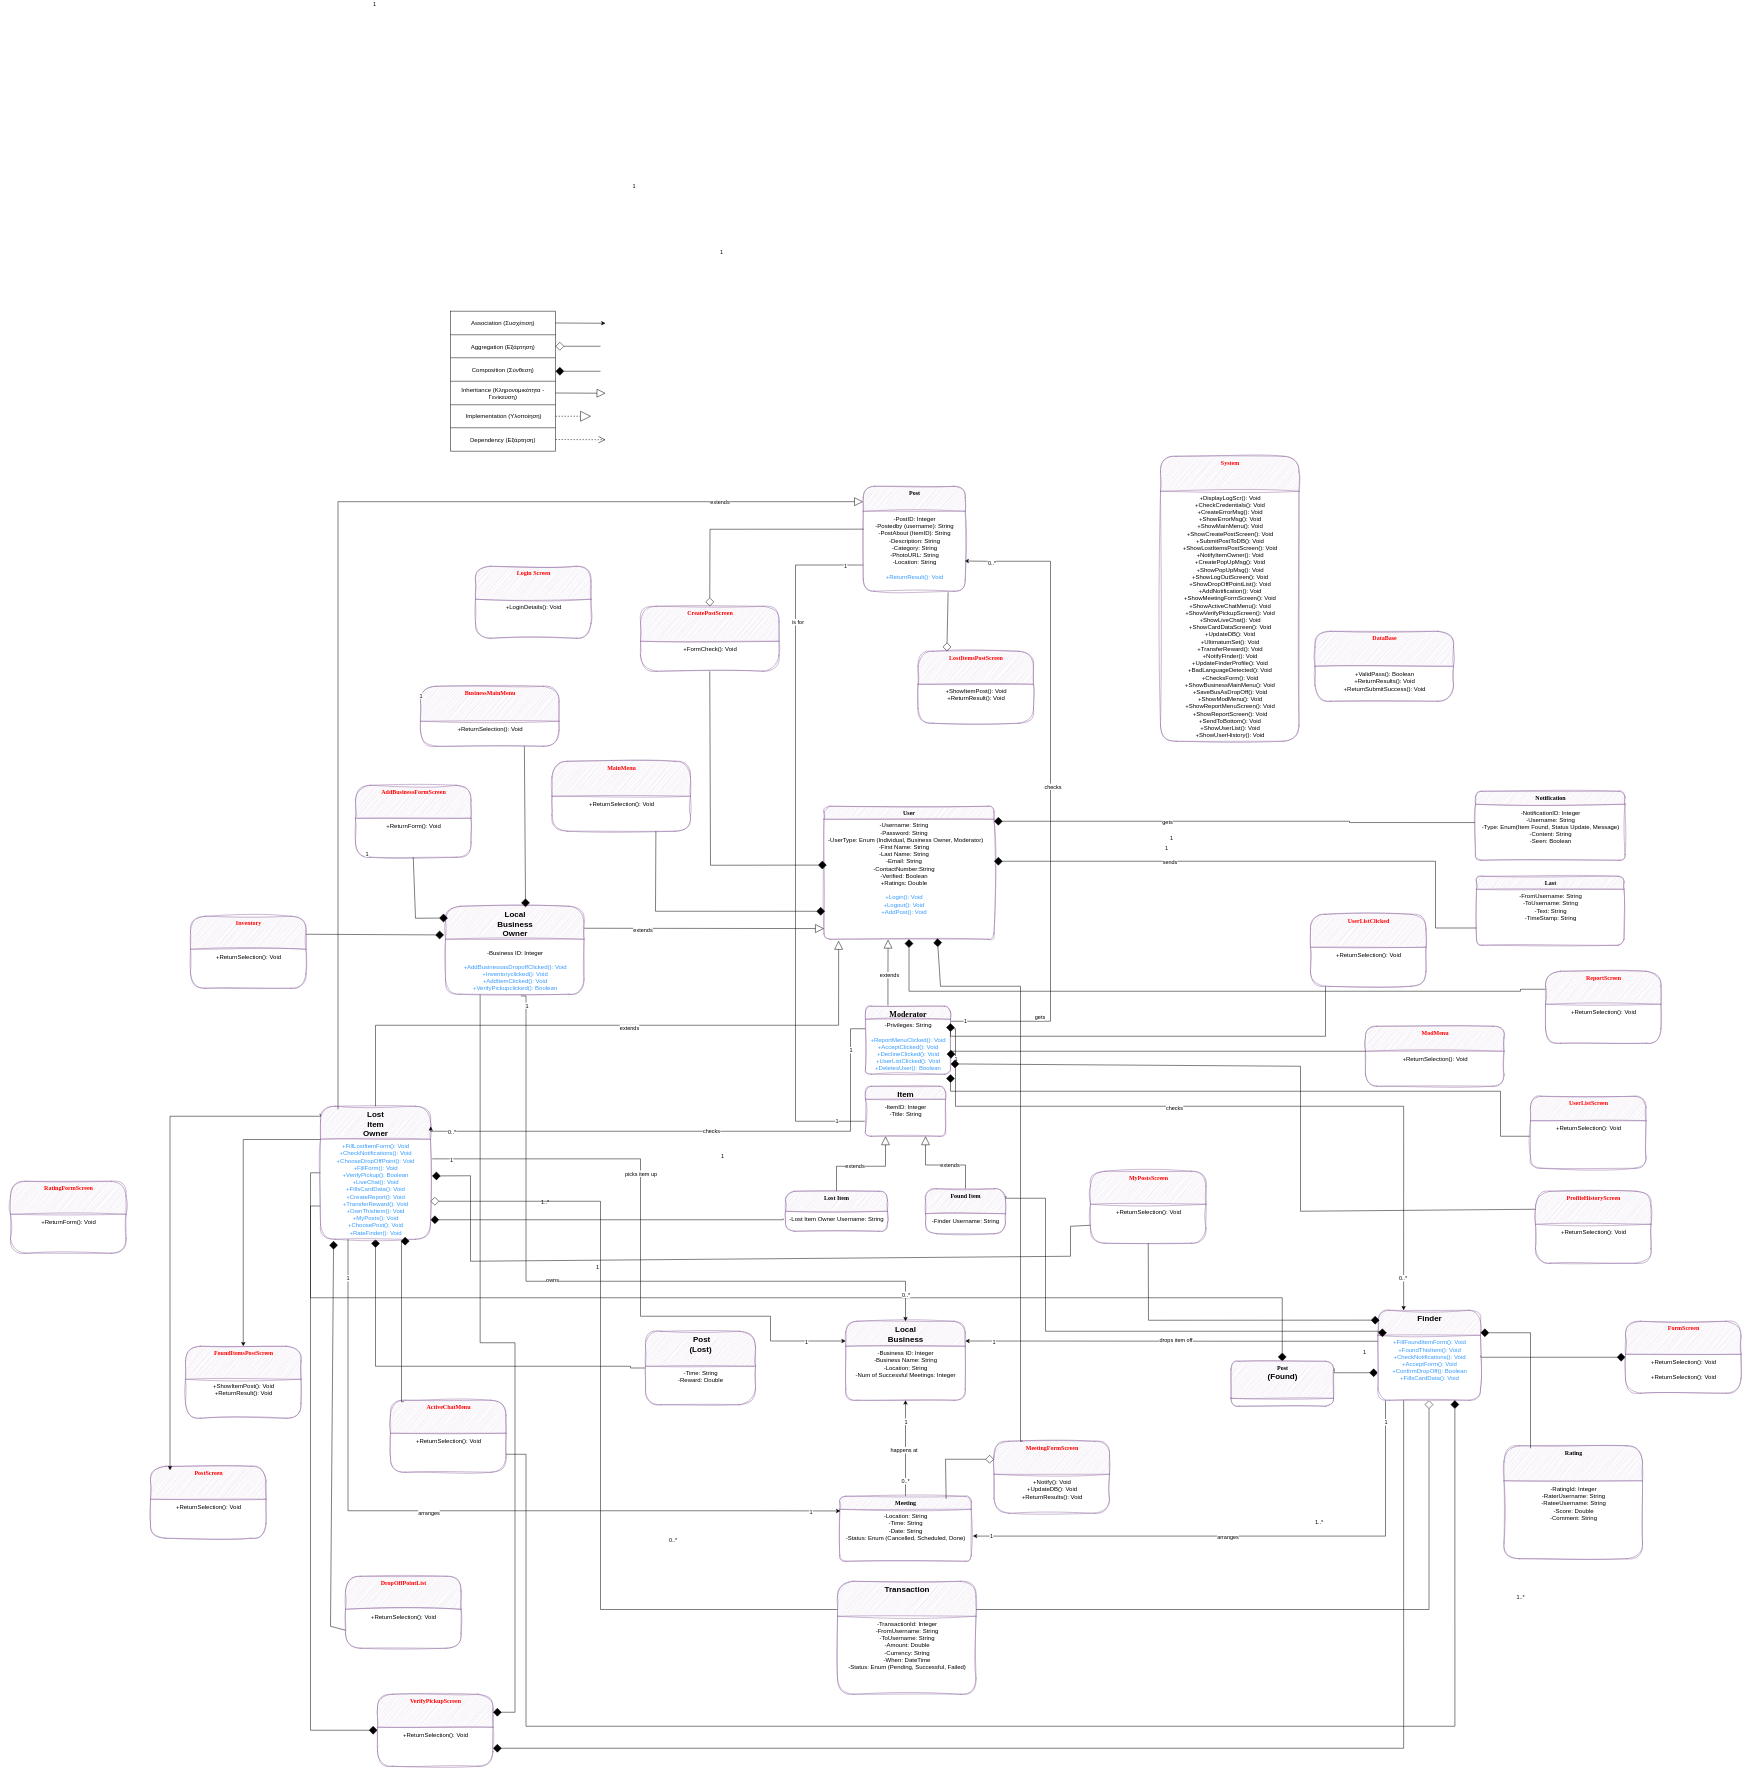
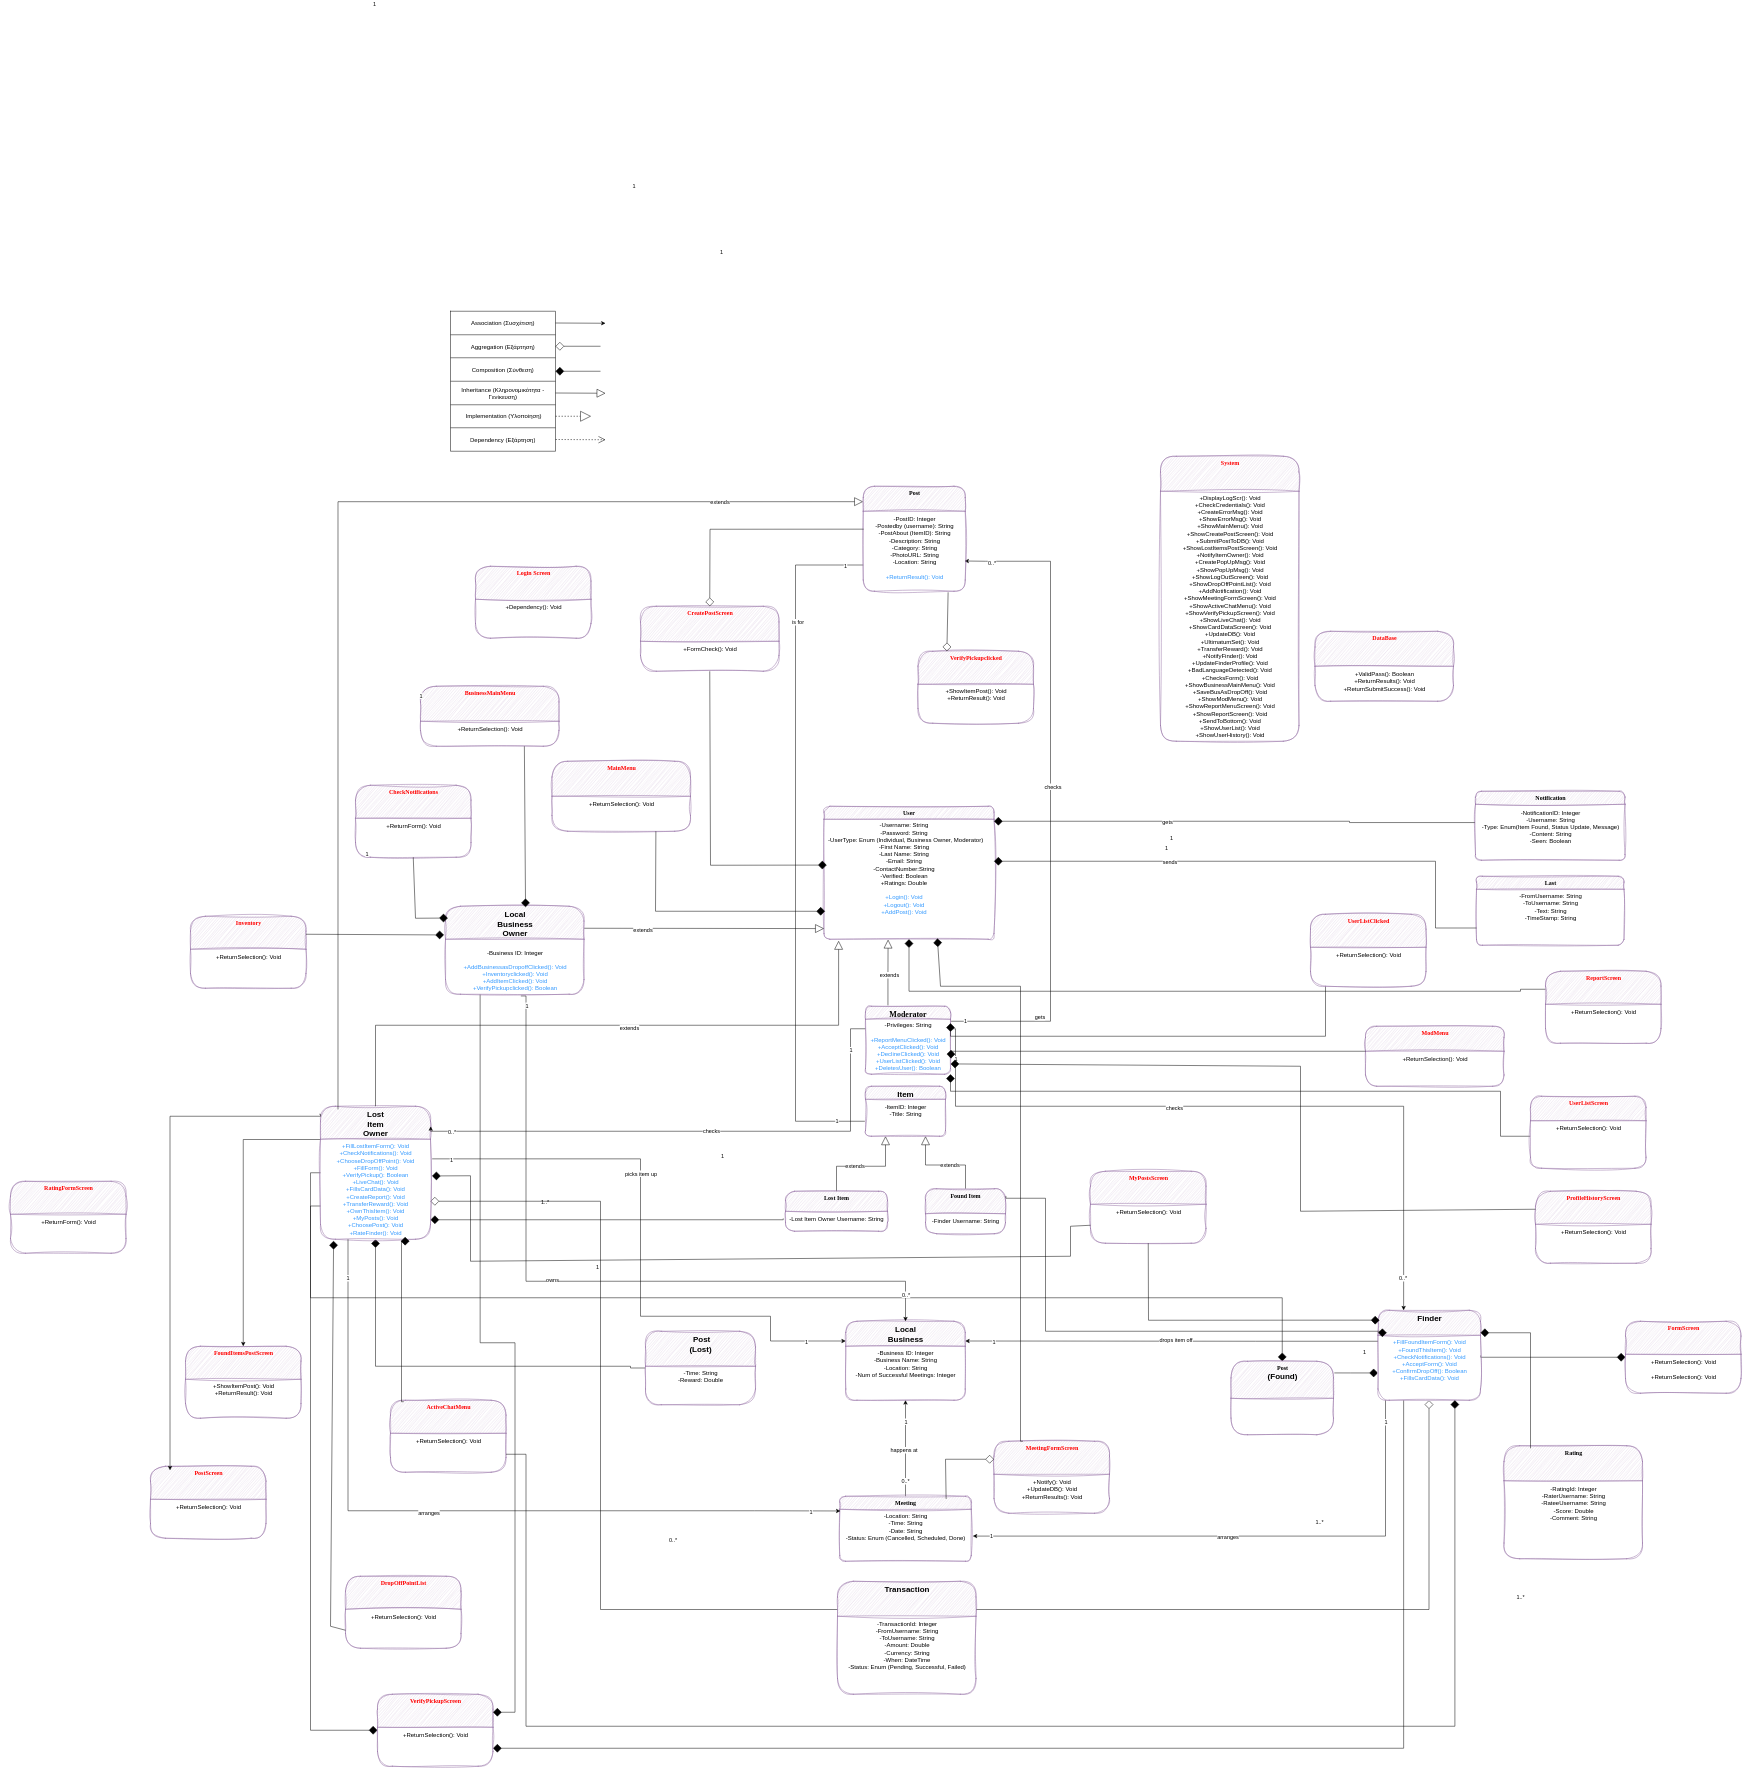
(534, 607) -> (534, 607)
(976, 658) -> (976, 658)
(414, 792) -> (414, 792)
(1282, 1384) -> (1282, 1398)
